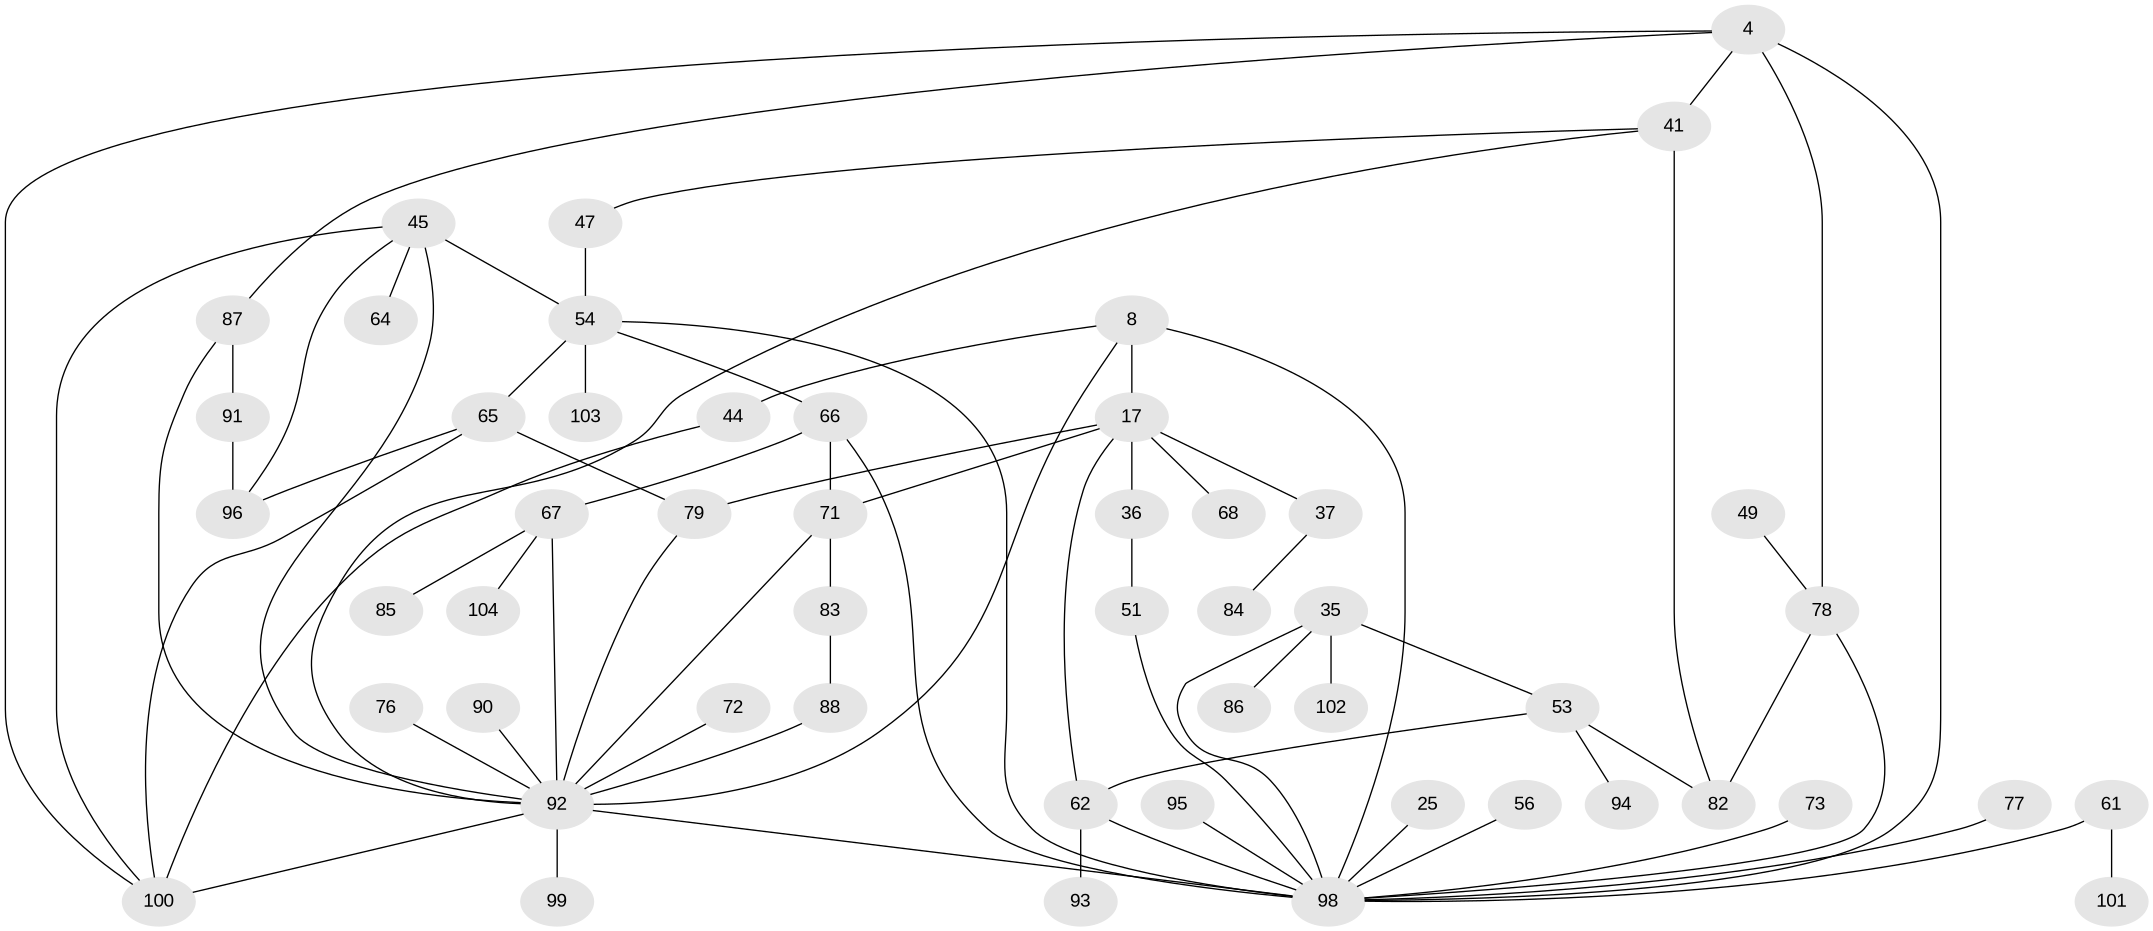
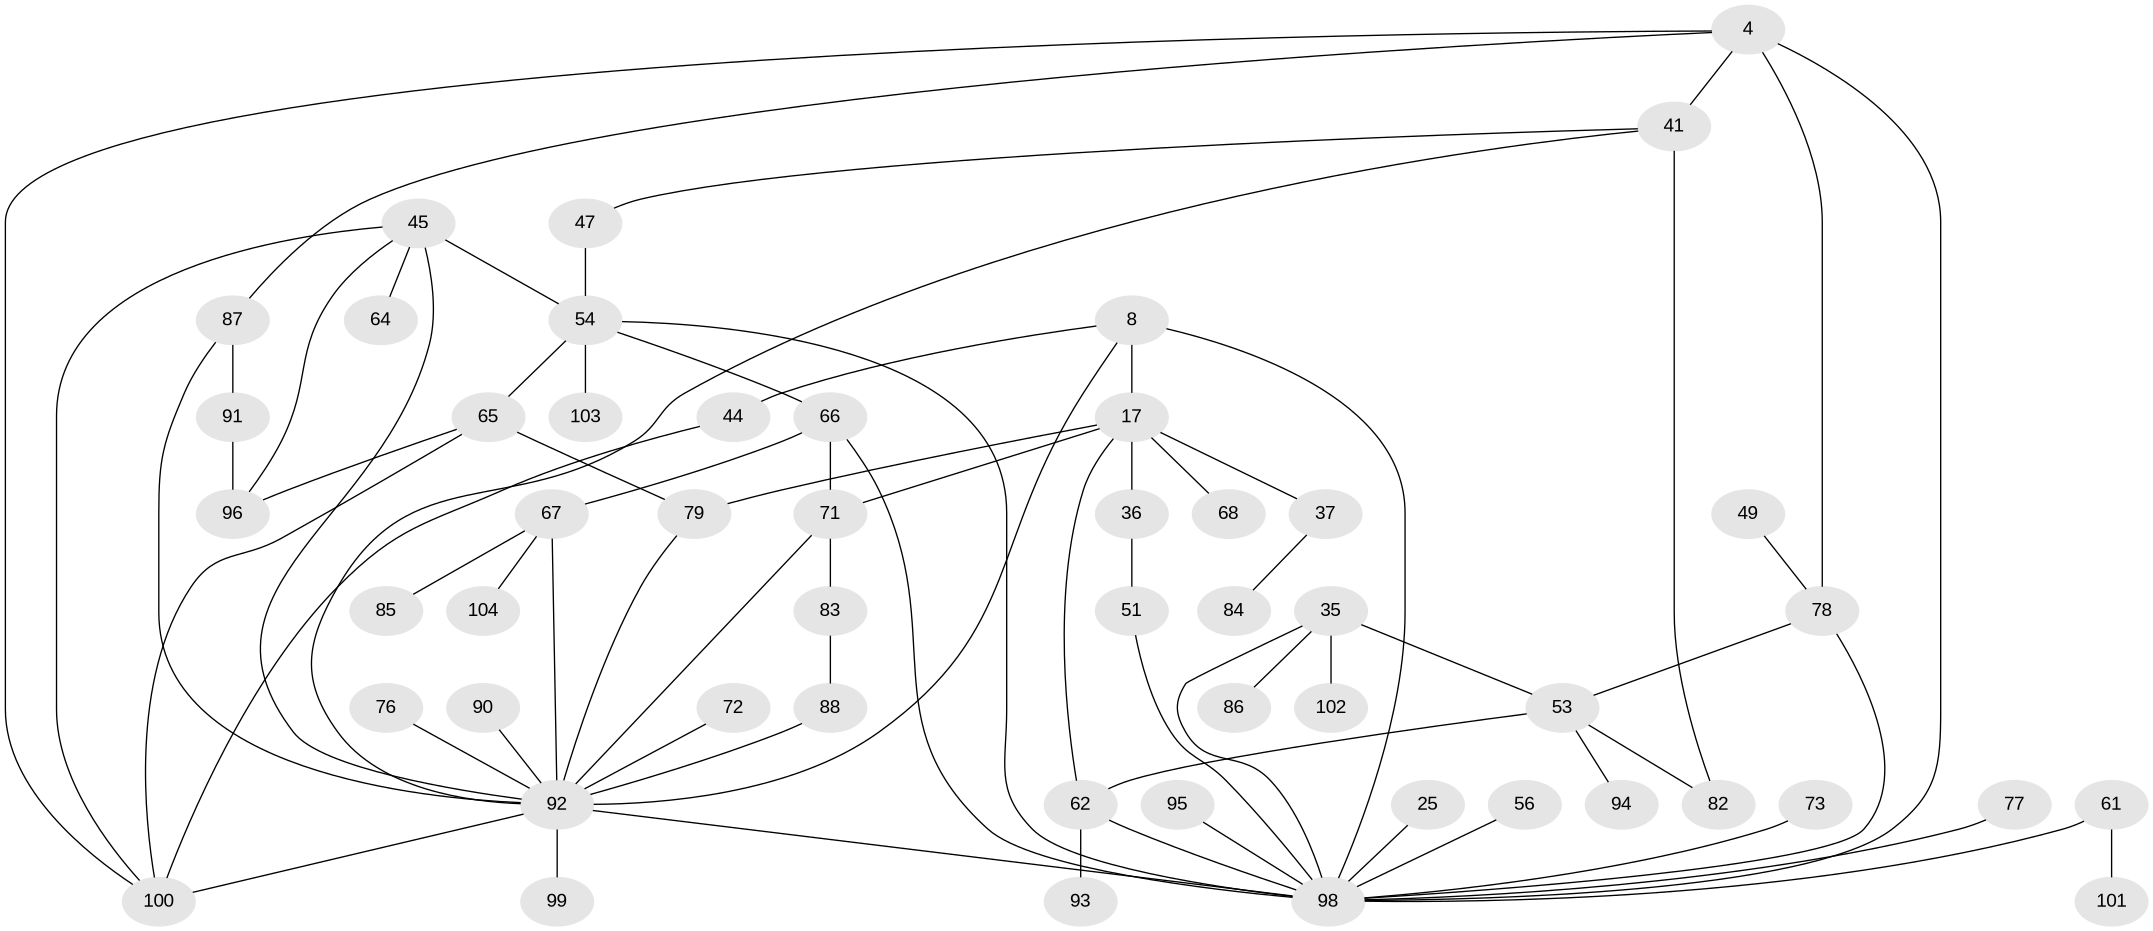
(1770, 708) -> (1692, 659)
